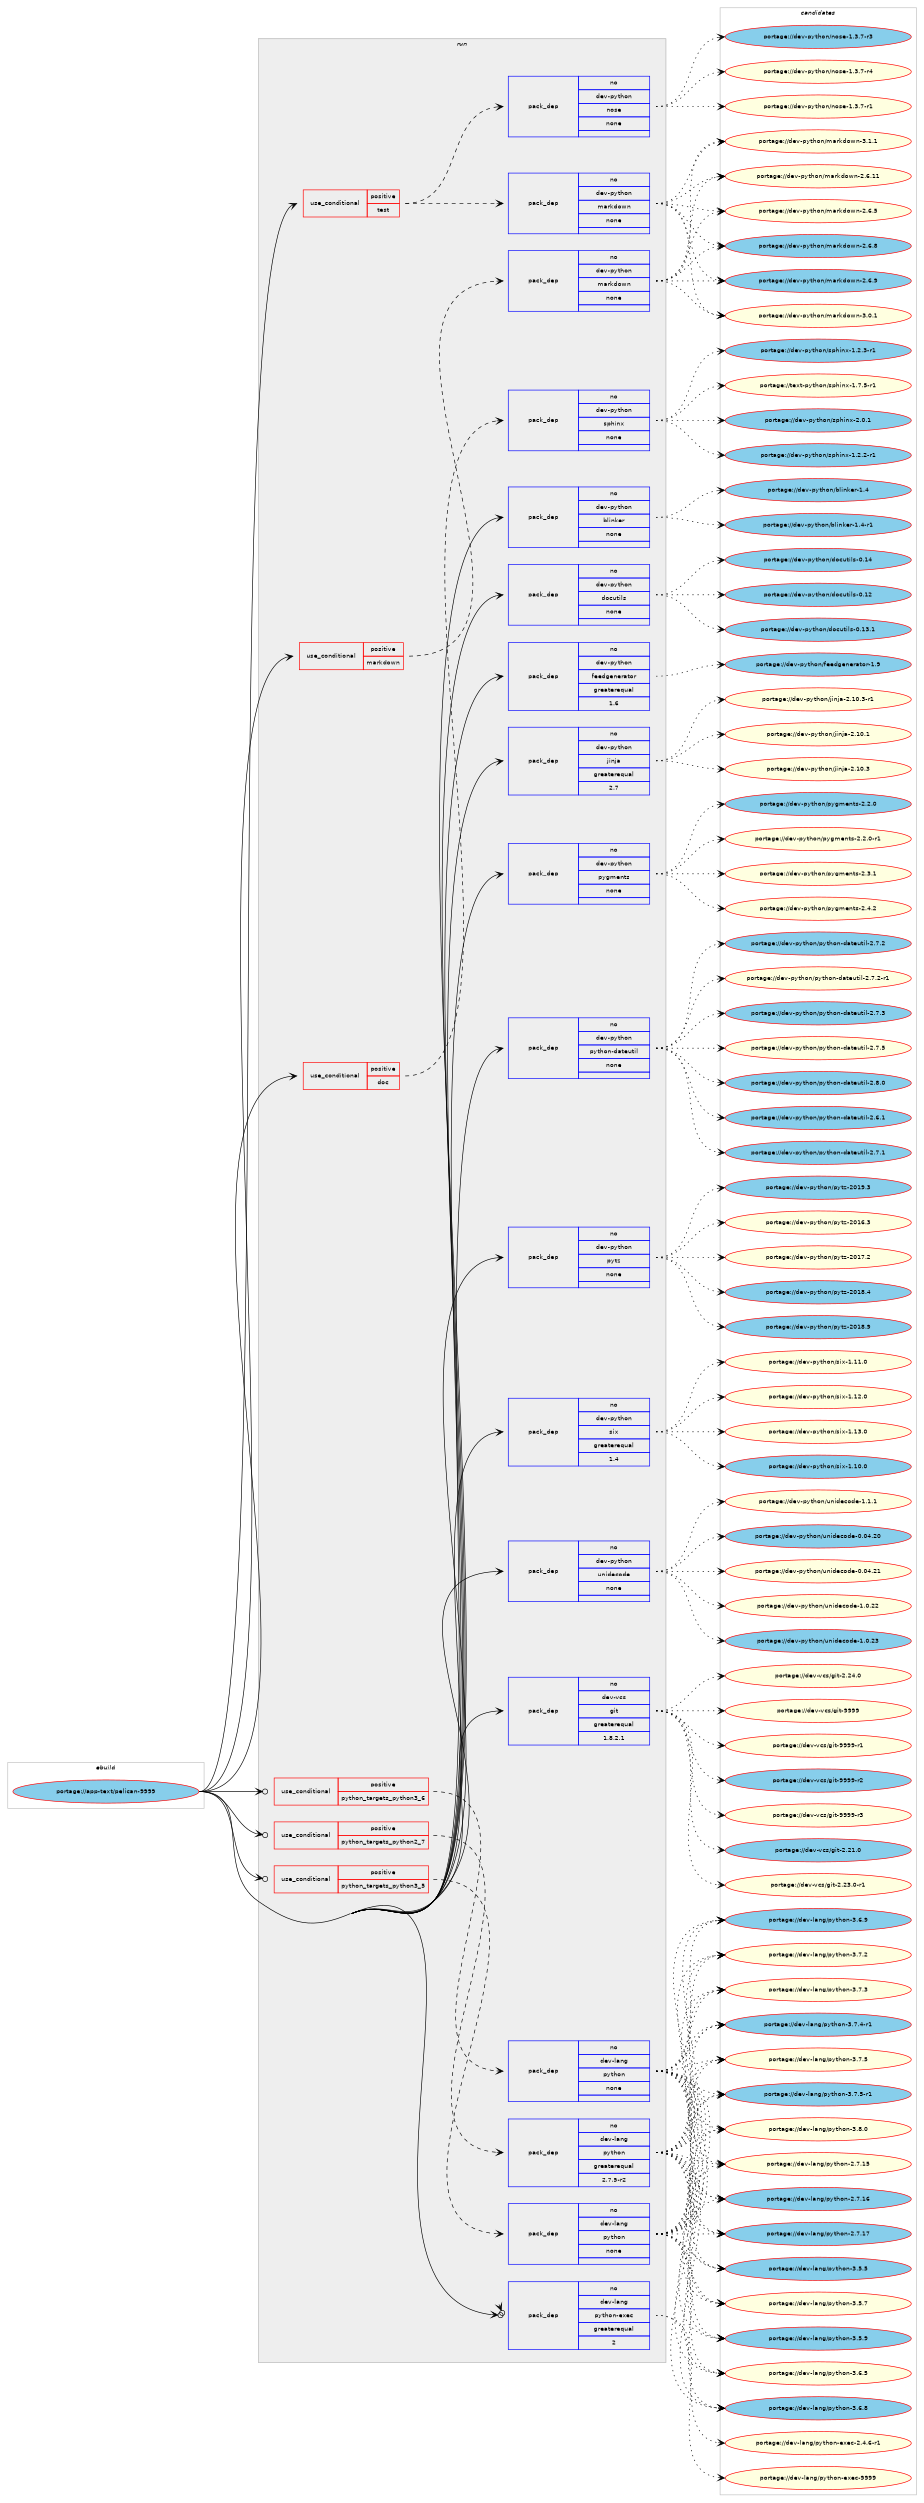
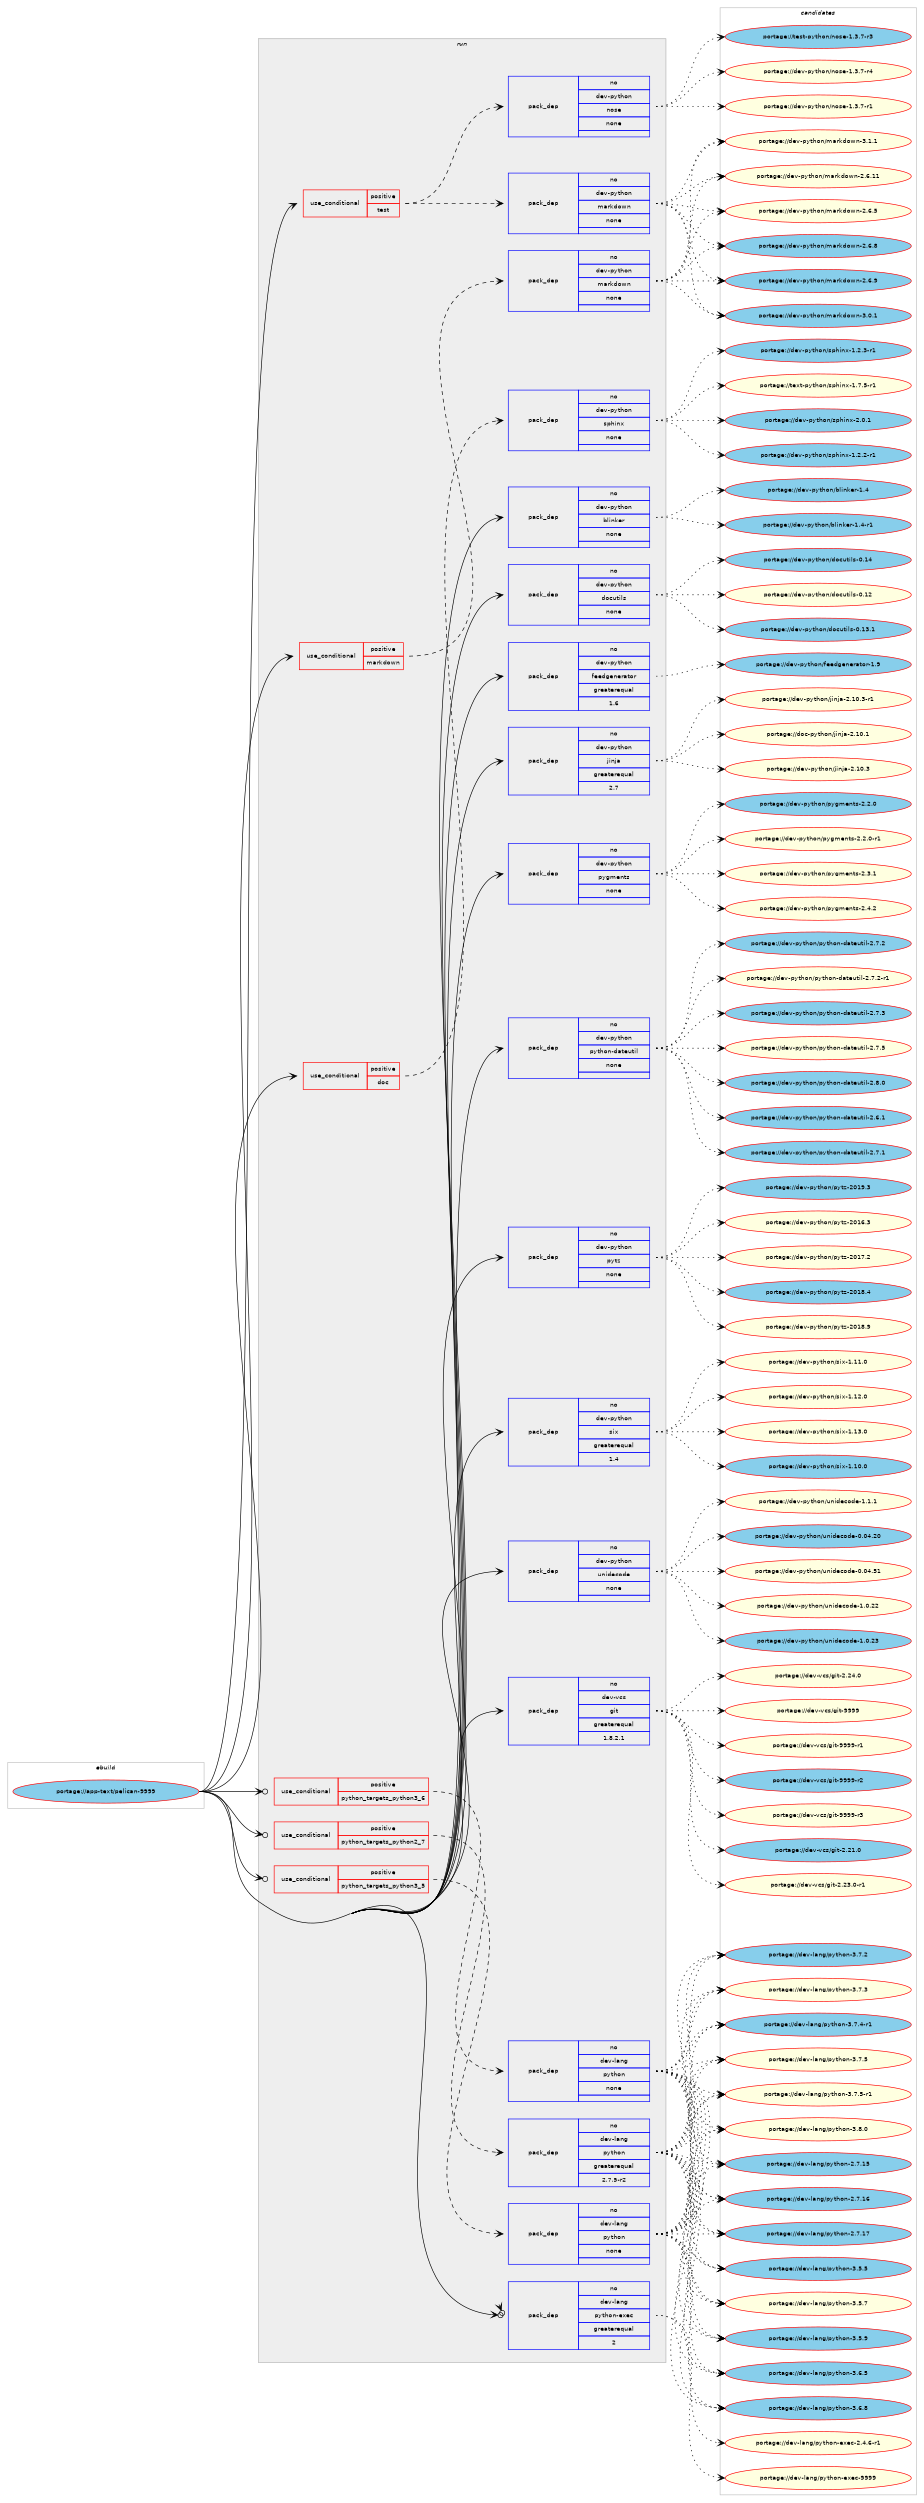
(818, 37) -> (818, 37)
(818, 316) -> (818, 316)
(818, 595) -> (818, 595)
(818, 734) -> (818, 734)
(818, 1327) -> (818, 1327)
(818, 1571) -> (818, 1571)
(818, 1920) -> none
(818, 1955) -> (818, 1955)
(818, 2094) -> (818, 2094)
(818, 2164) -> (818, 2164)
(818, 2373) -> (818, 2373)
